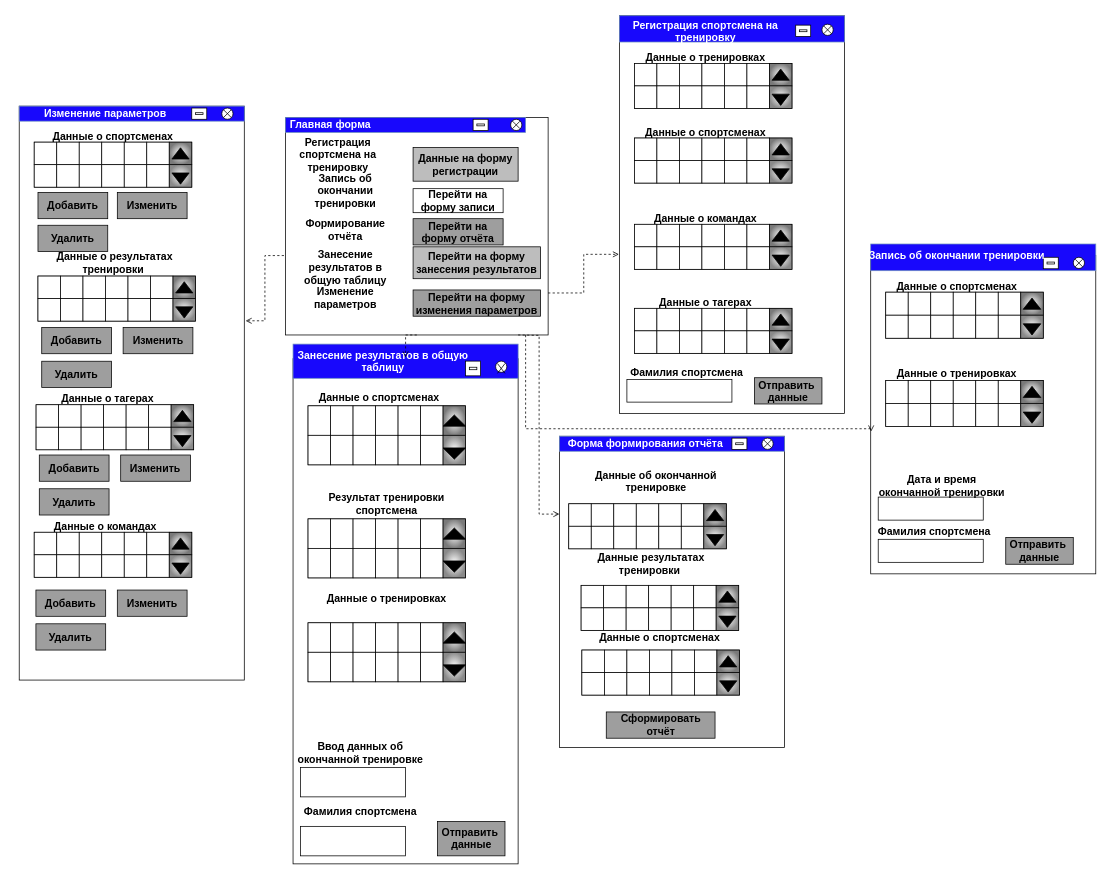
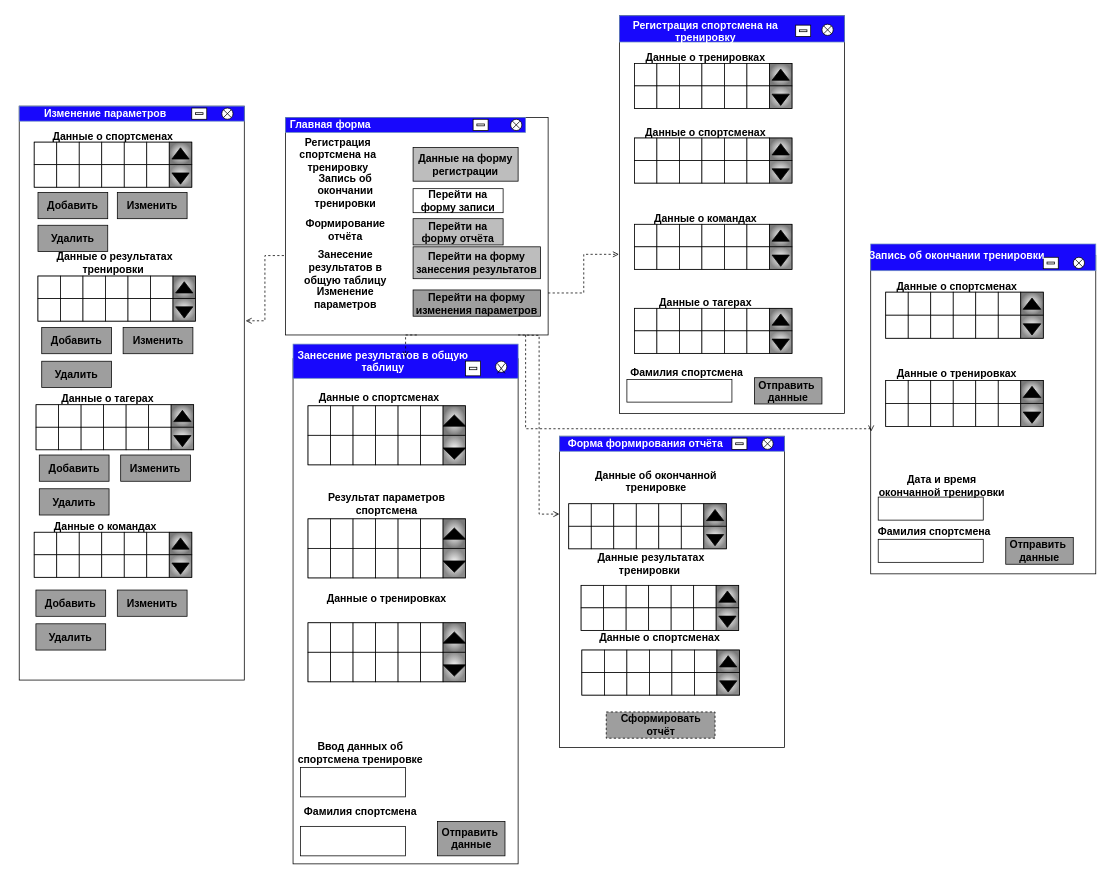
(458, 232) -> (458, 232)
(387, 504) -> (387, 504)
(660, 725) -> (660, 725)
(360, 753) -> (360, 753)
